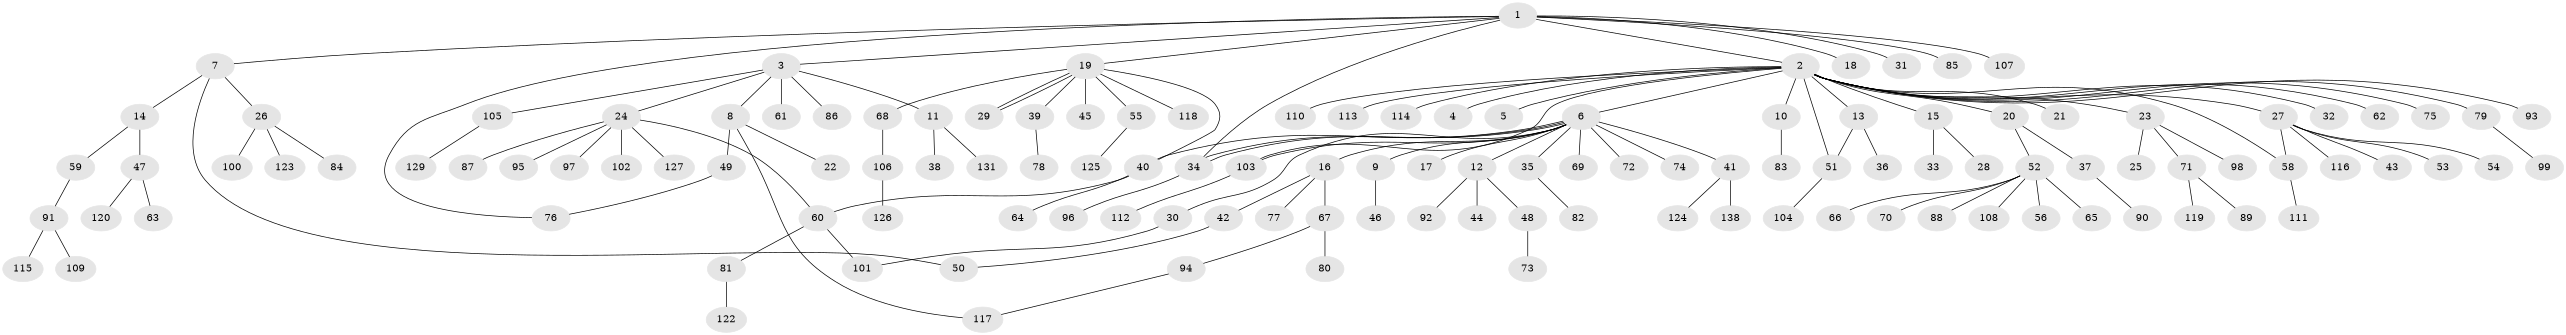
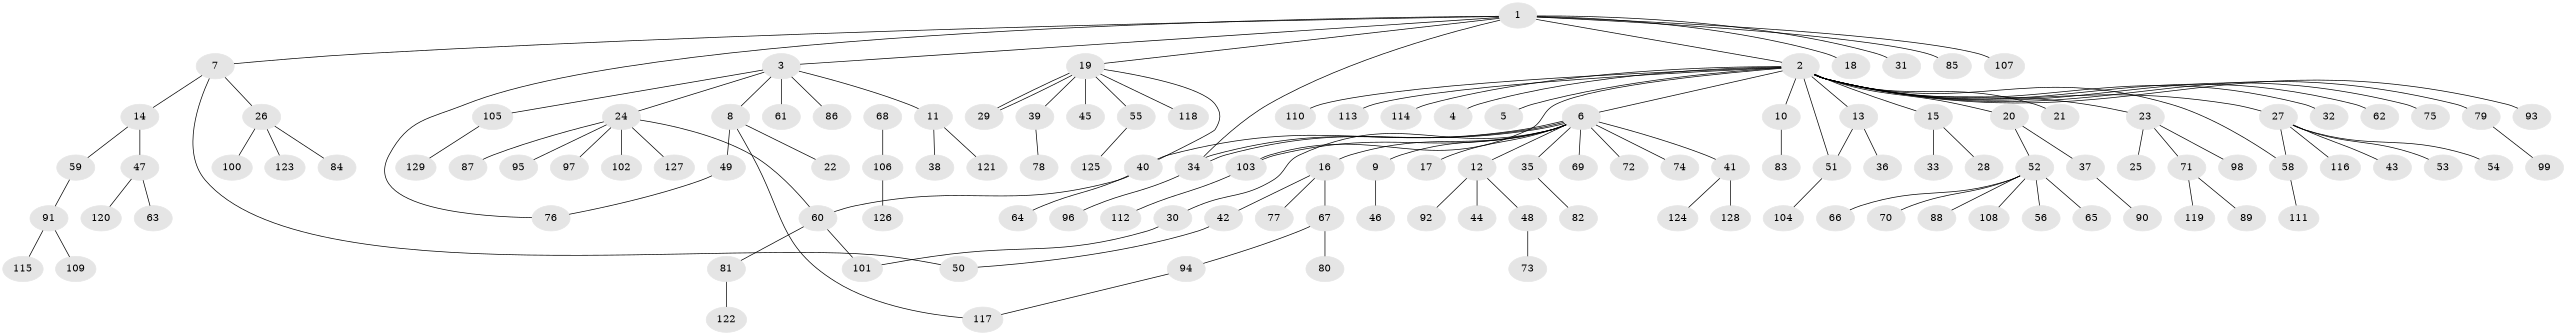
(981, 85) -> none
(987, 168) -> (987, 168)
(1731, 218) -> (1731, 218)
